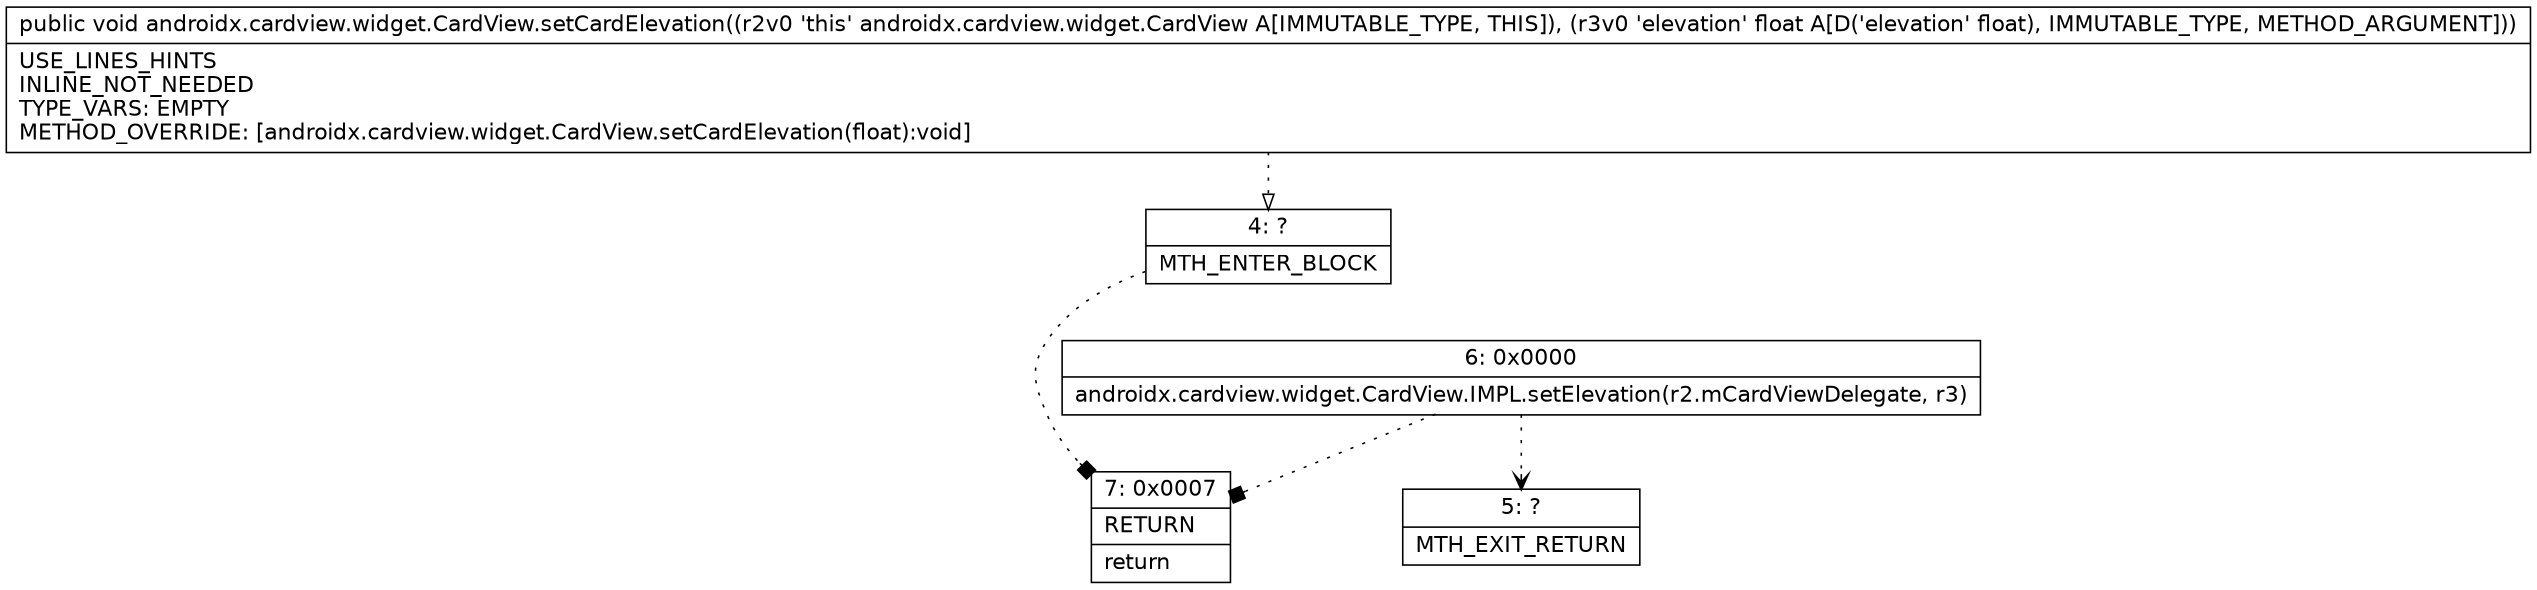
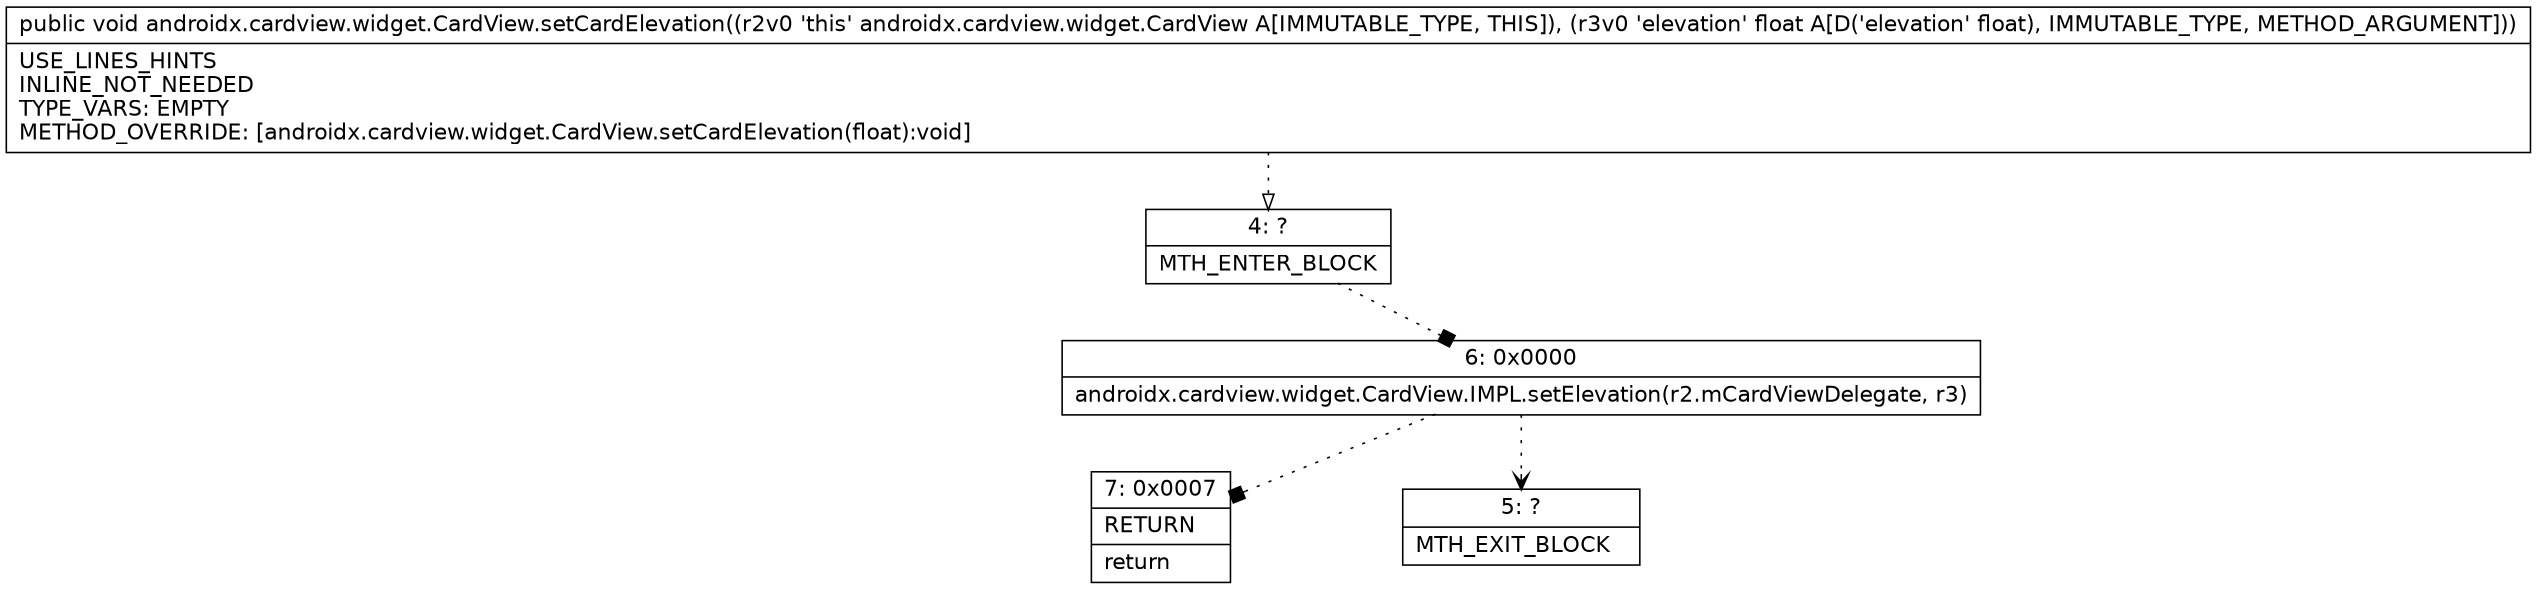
(1043, 347) -> (1388, 309)
(1521, 545) -> (1513, 545)
